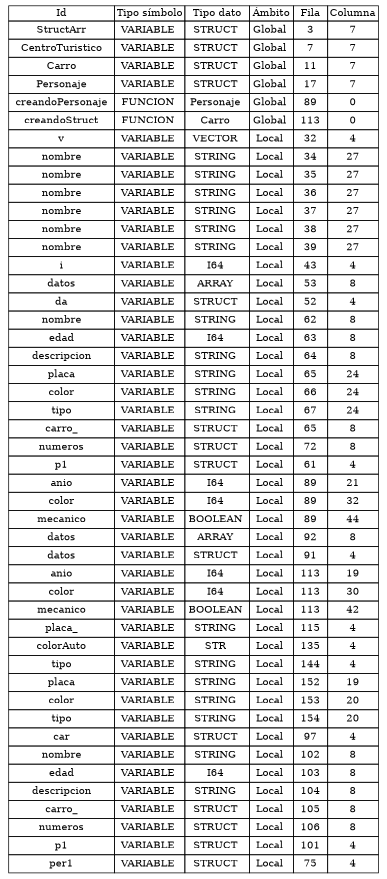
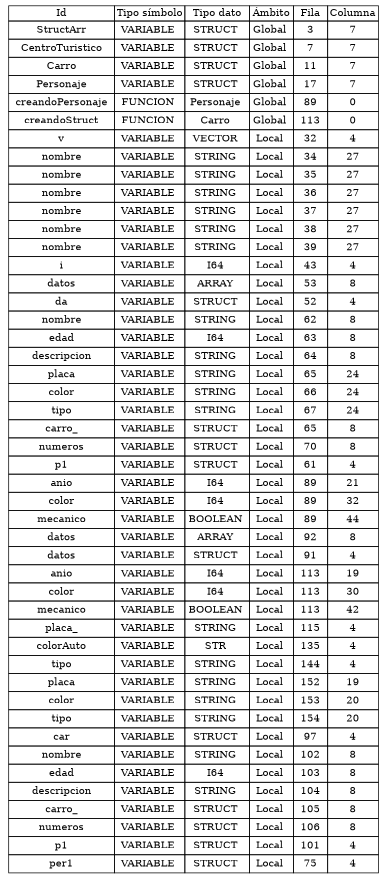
(311, 447) -> (311, 447)
